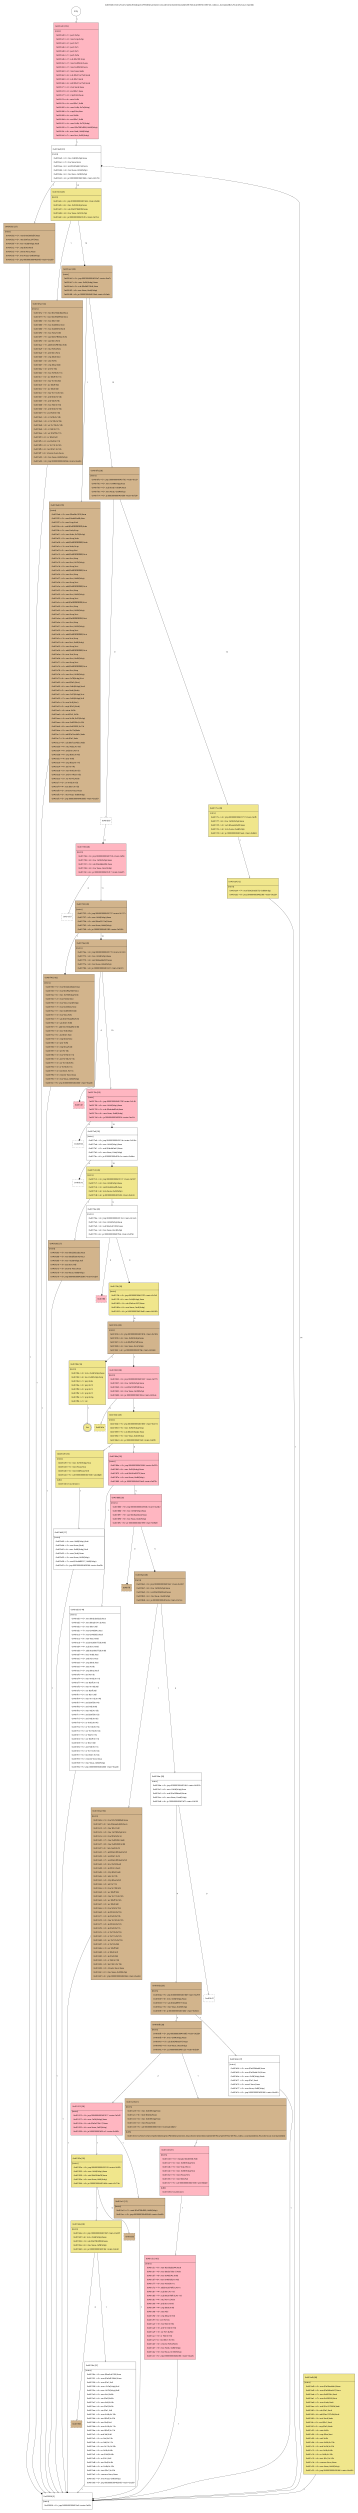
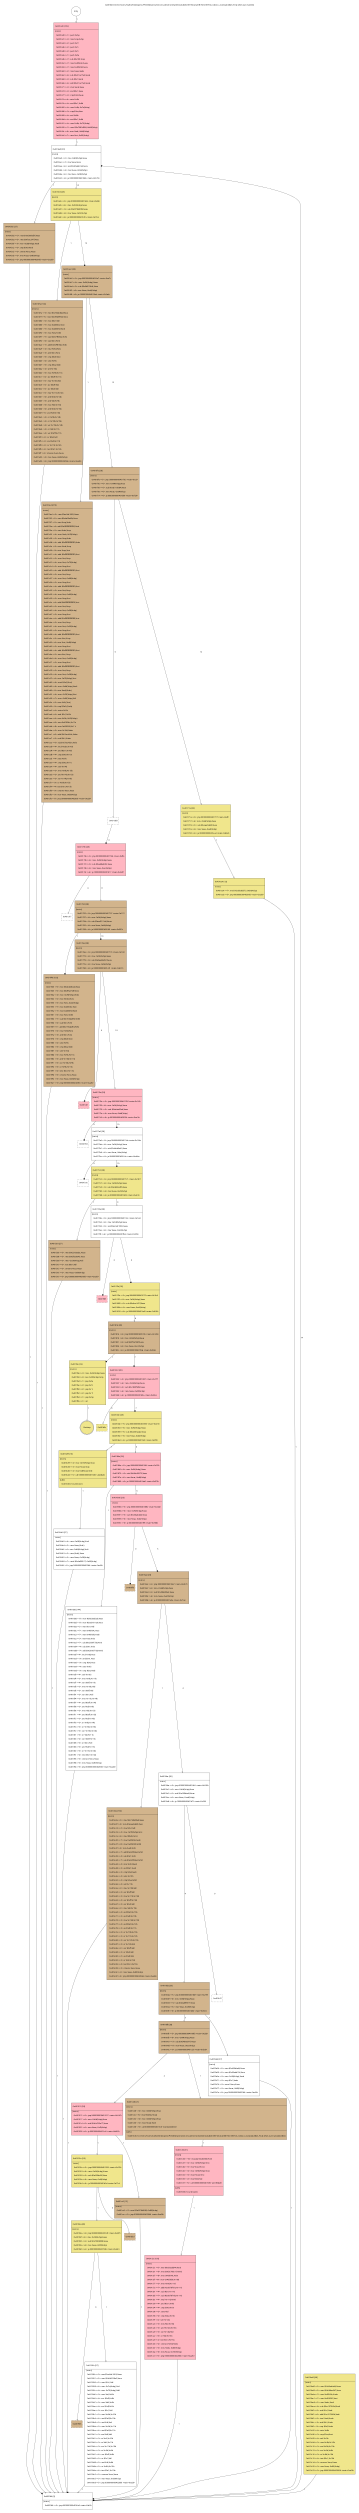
(87, 1428) -> (87, 1428)
